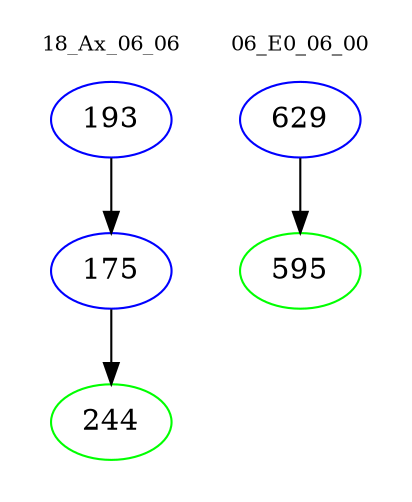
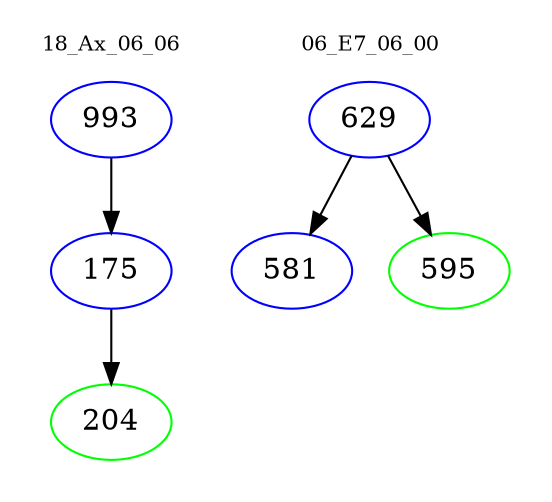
(300, 45) -> (371, 45)
(111, 120) -> (111, 120)
none -> (292, 271)
(111, 422) -> (111, 422)
